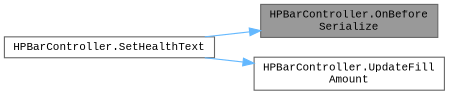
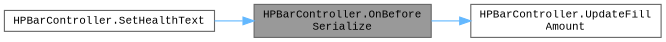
(224, 60) -> (446, 21)
